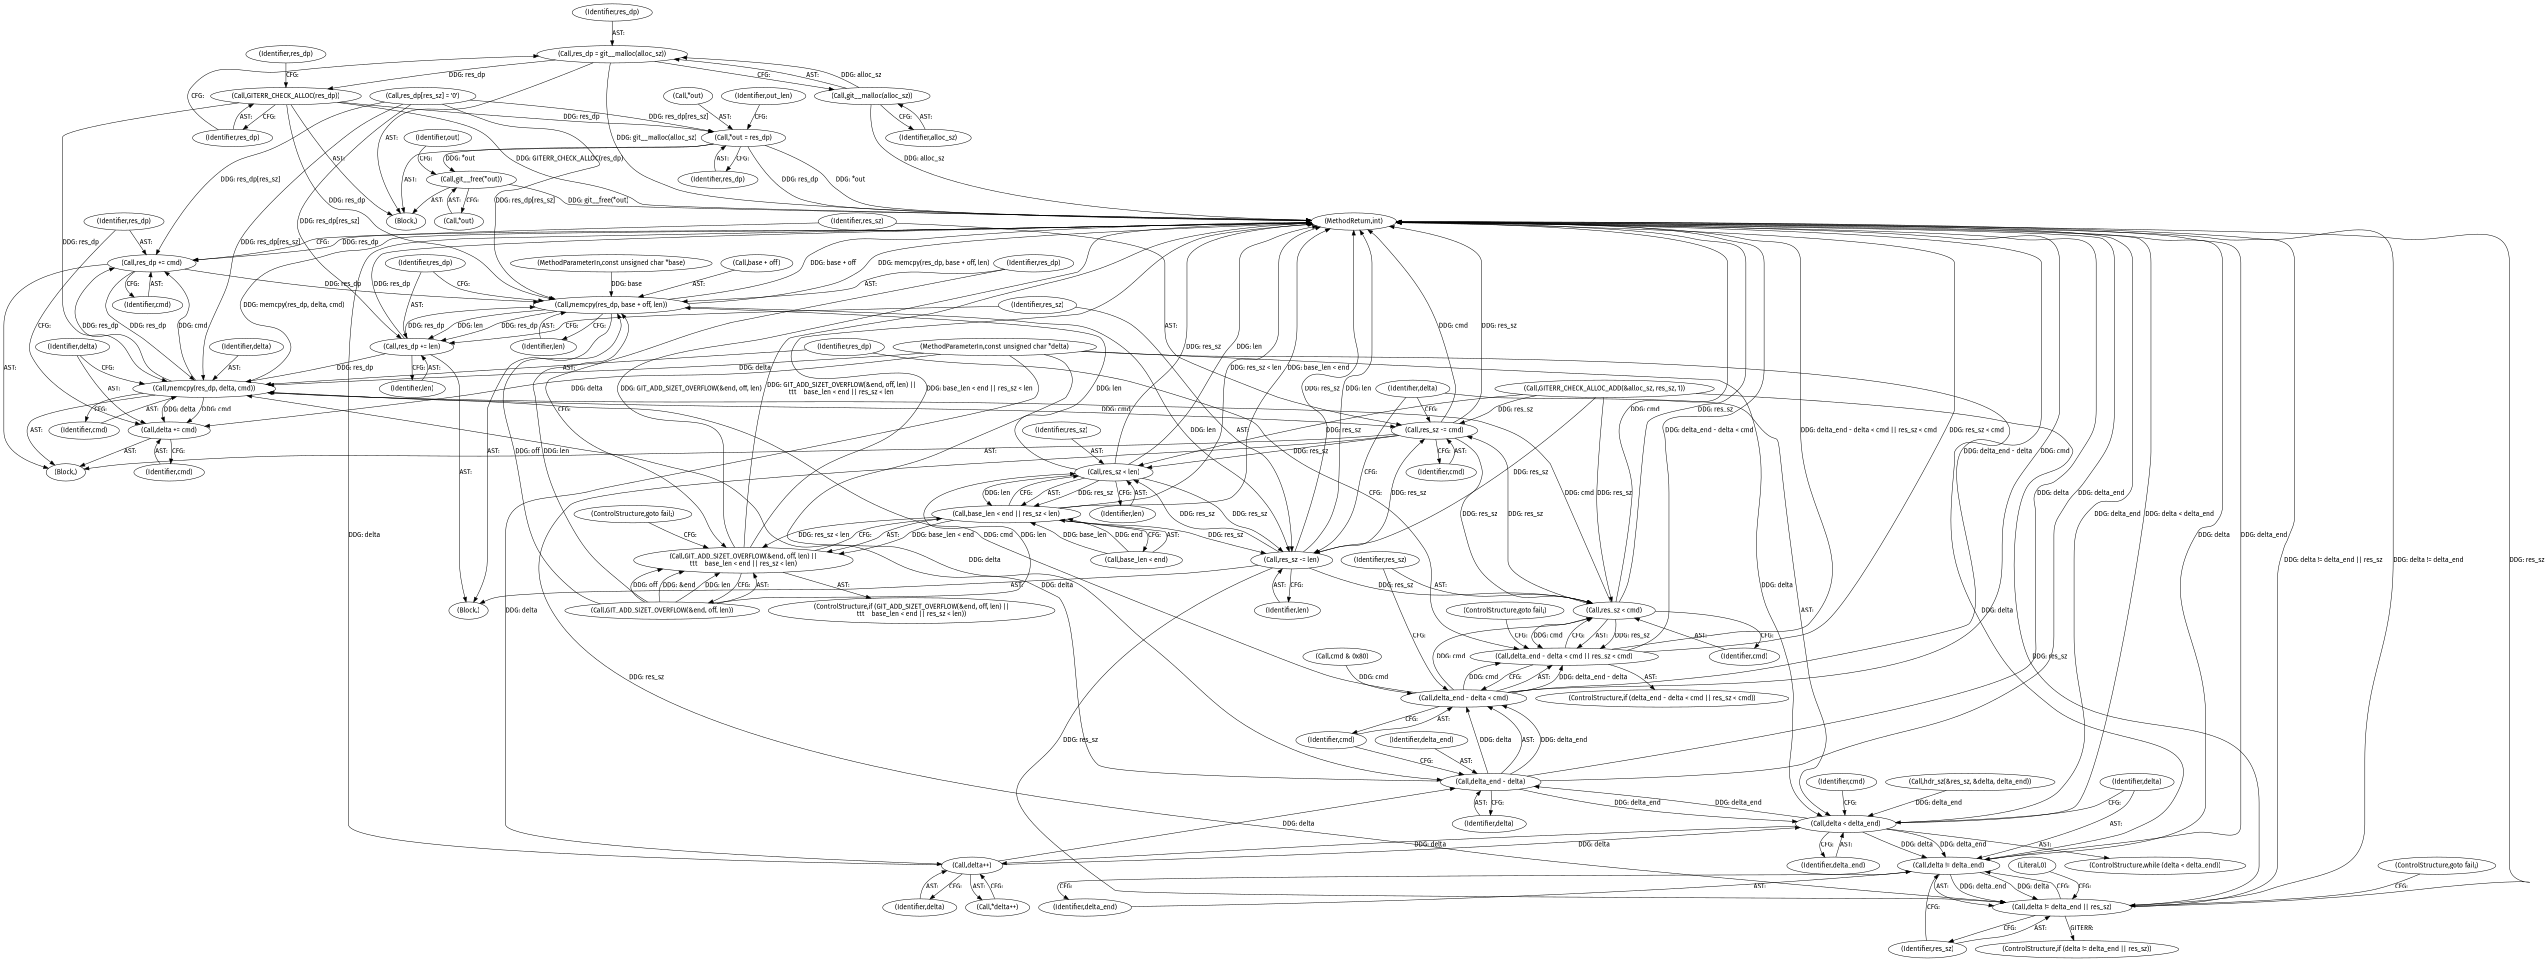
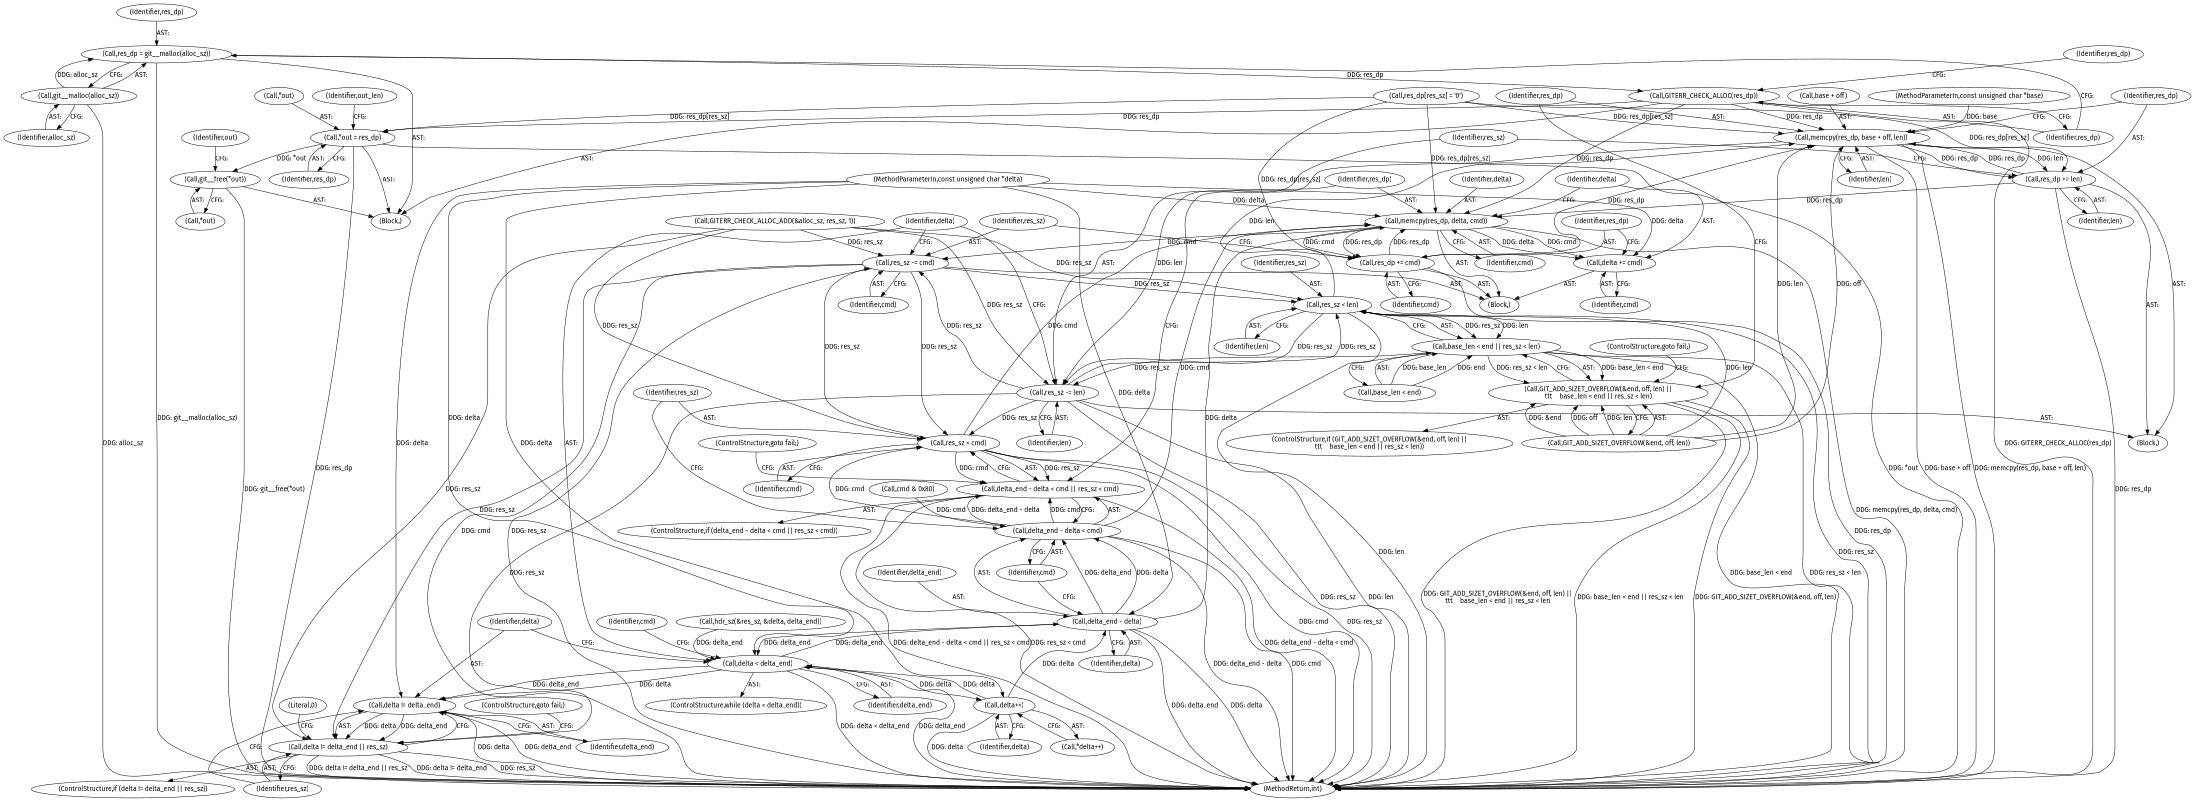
(753, 231) -> (1886, 614)
(2083, 928) -> (253, 768)
